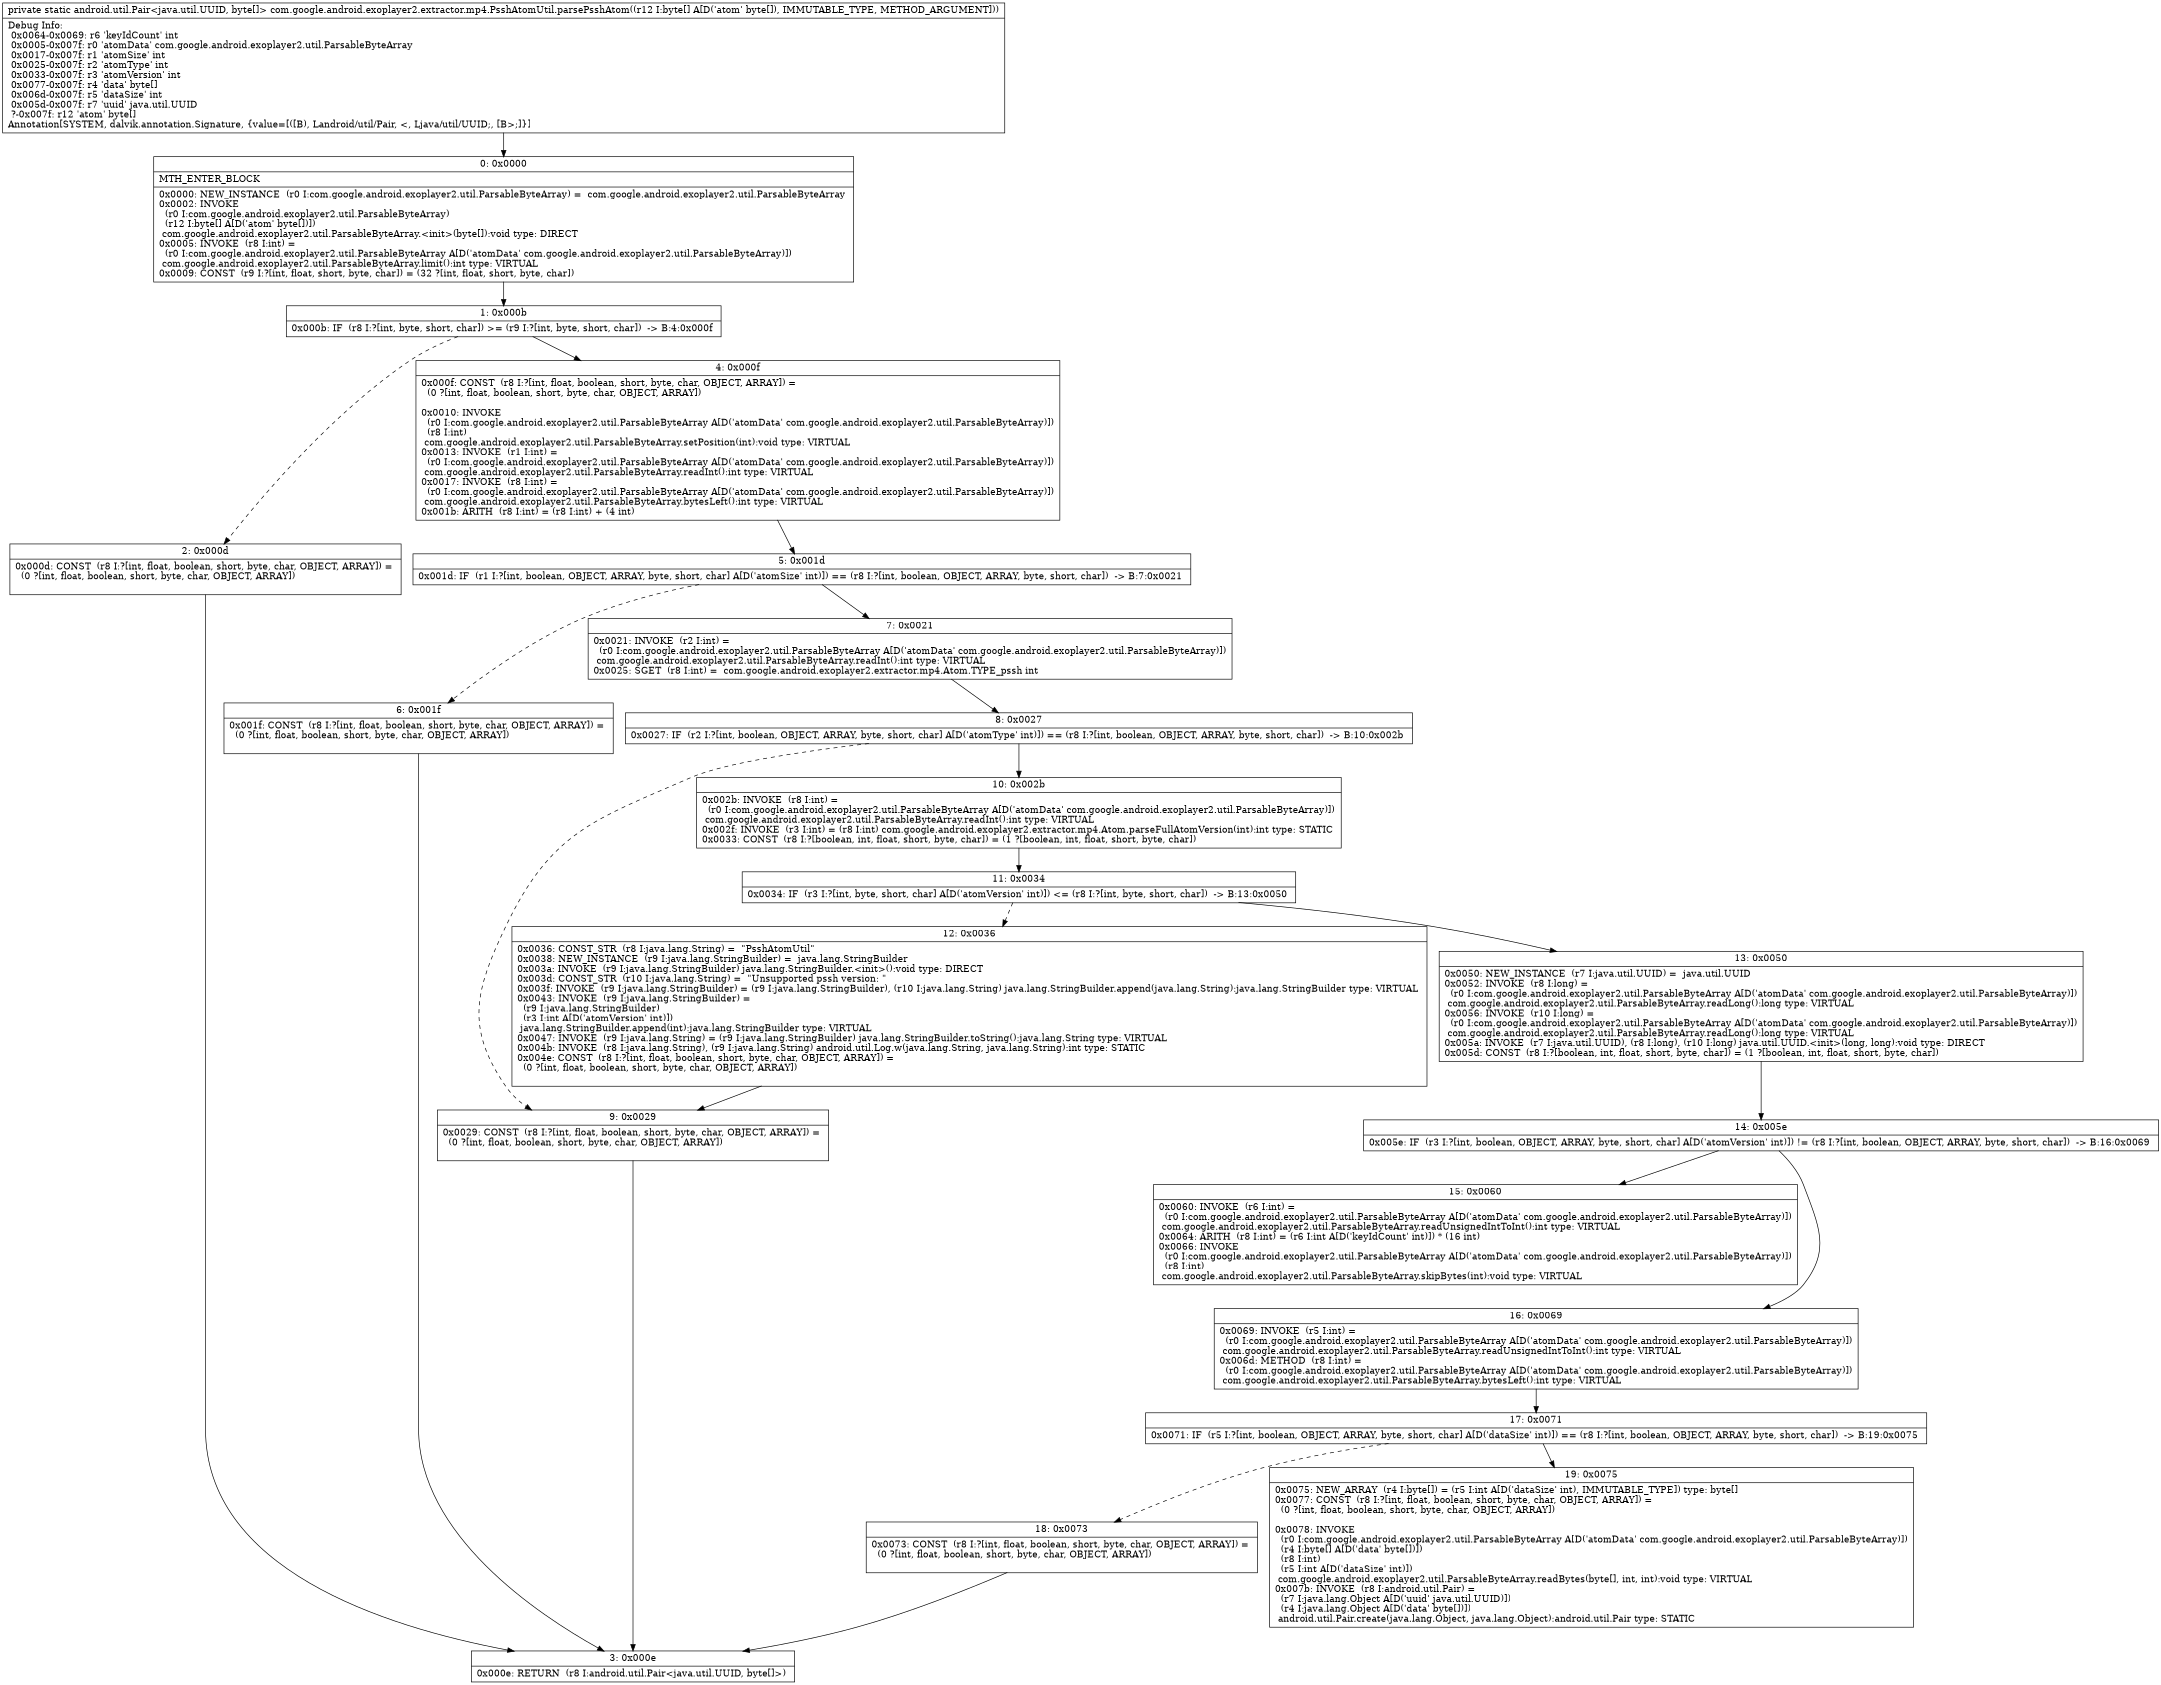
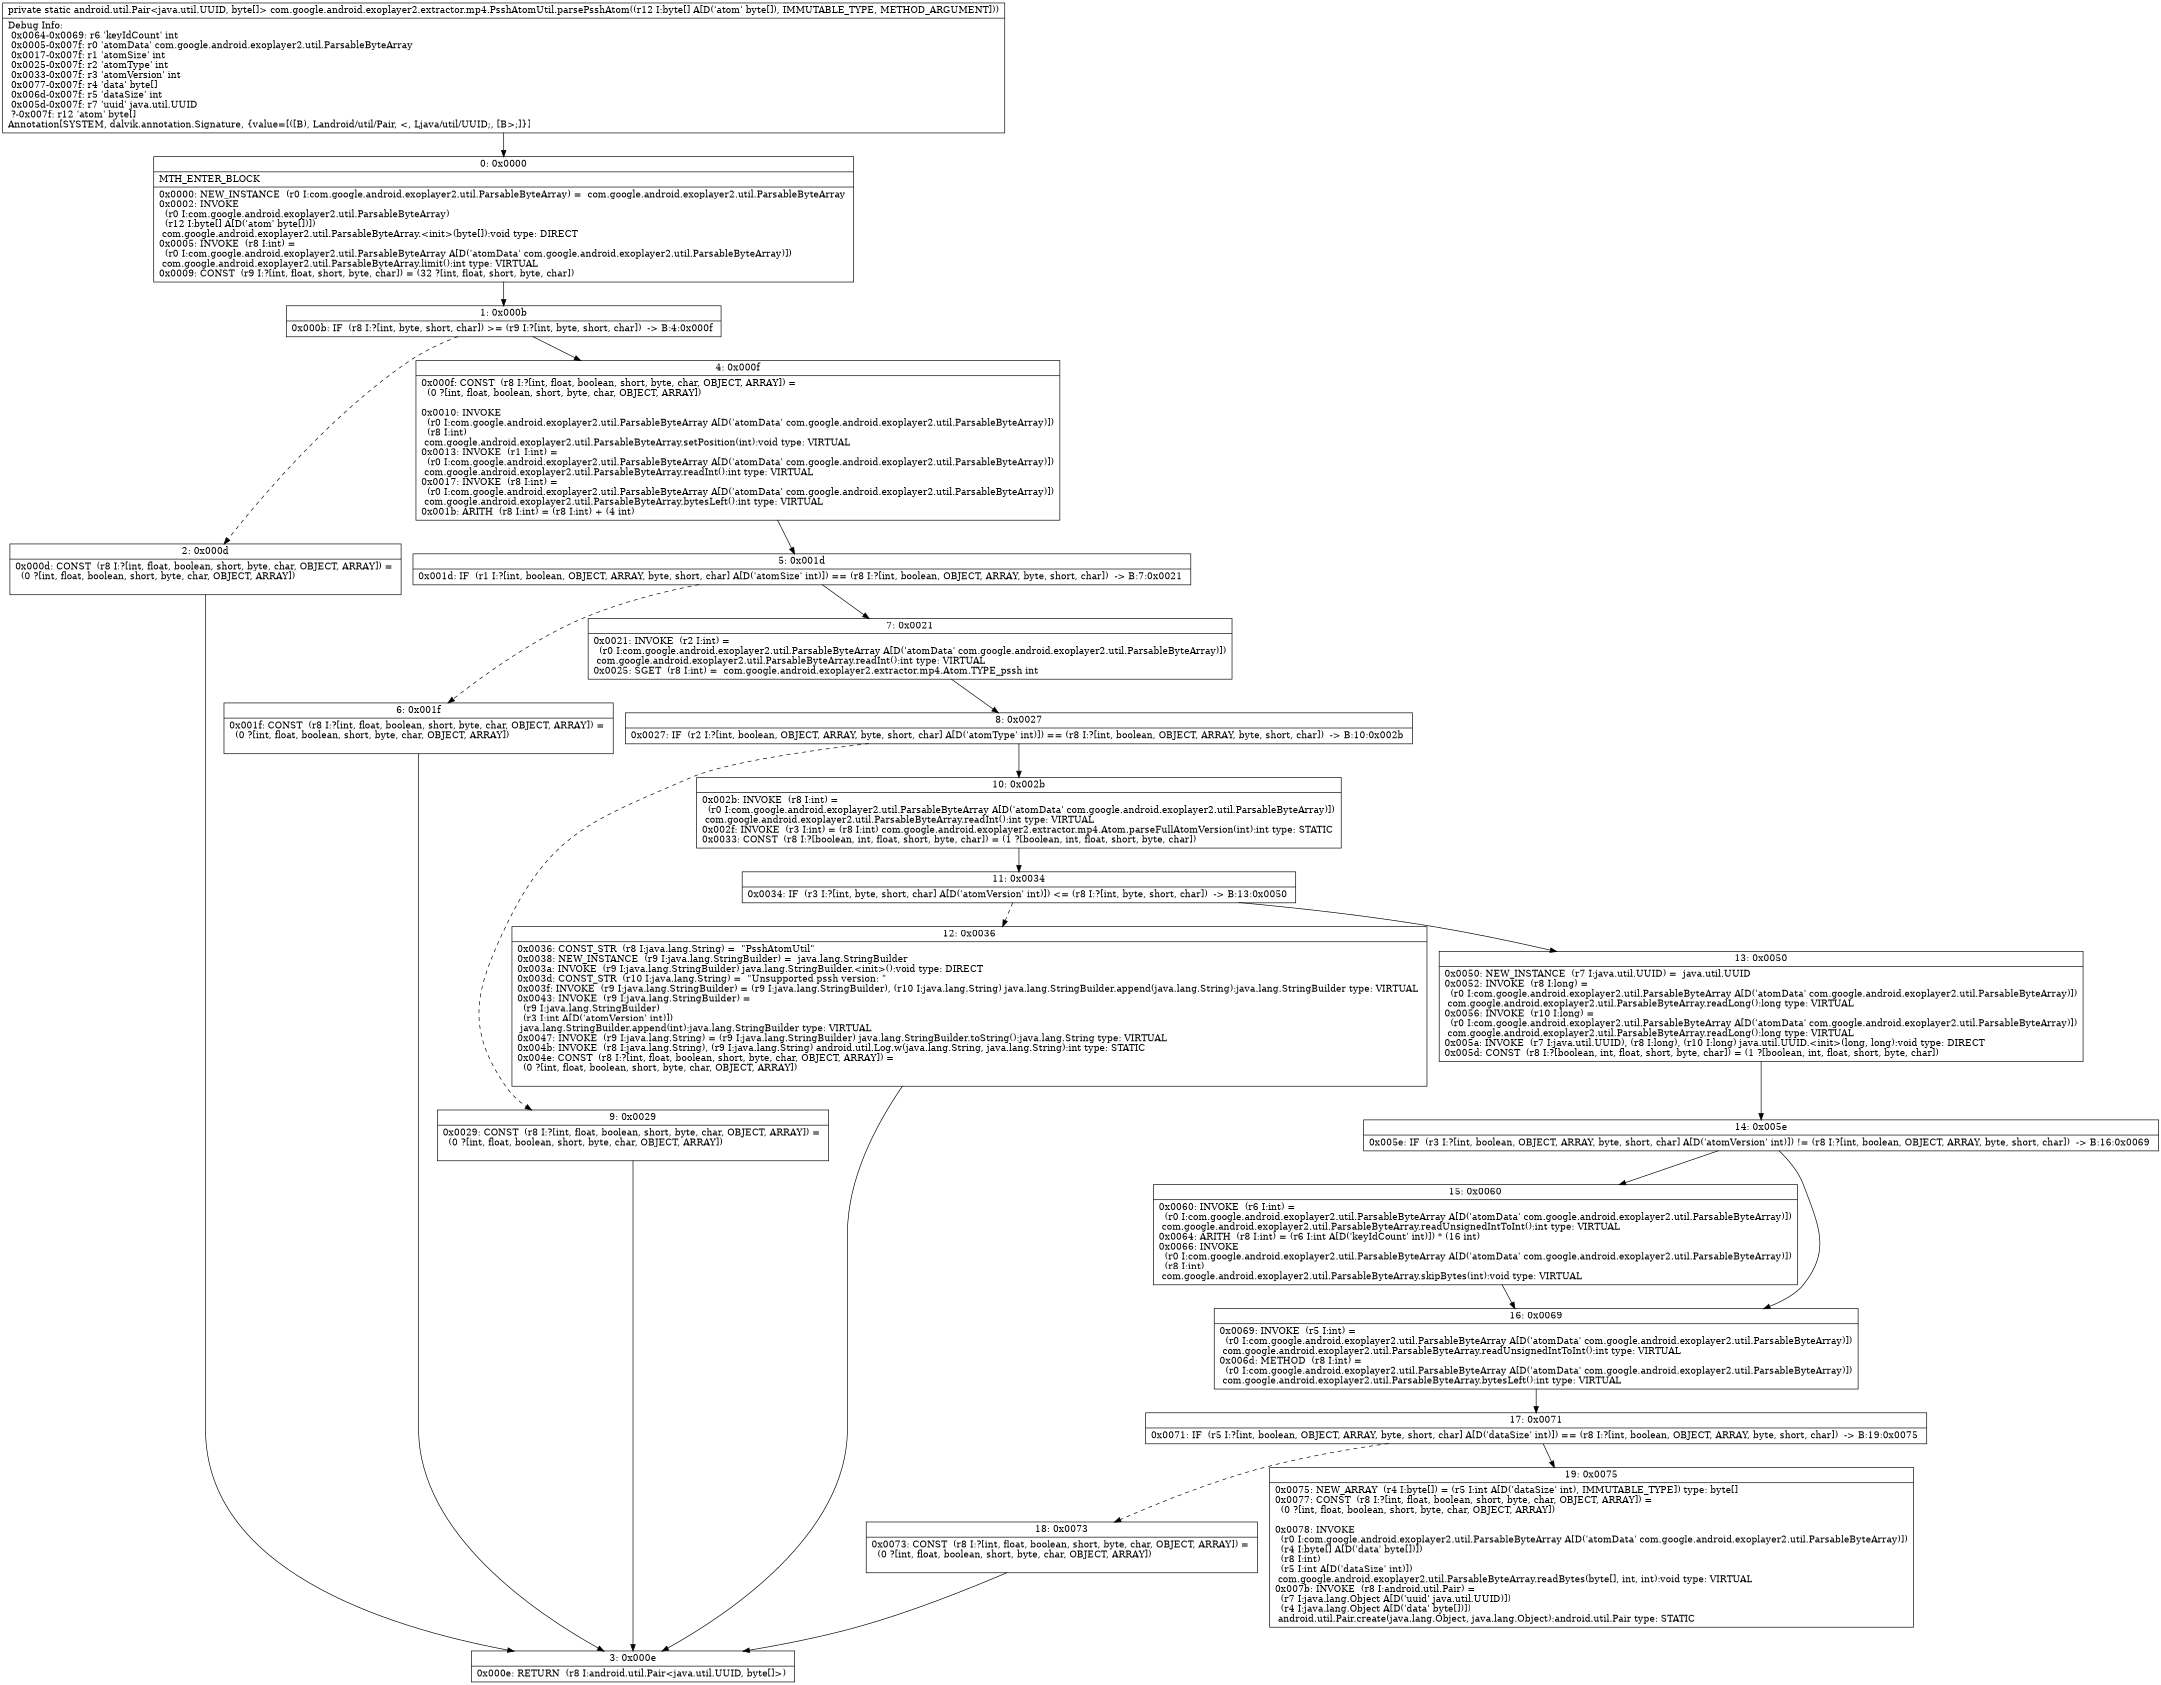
(733, 1097) -> (847, 1399)
none -> (1507, 1294)
